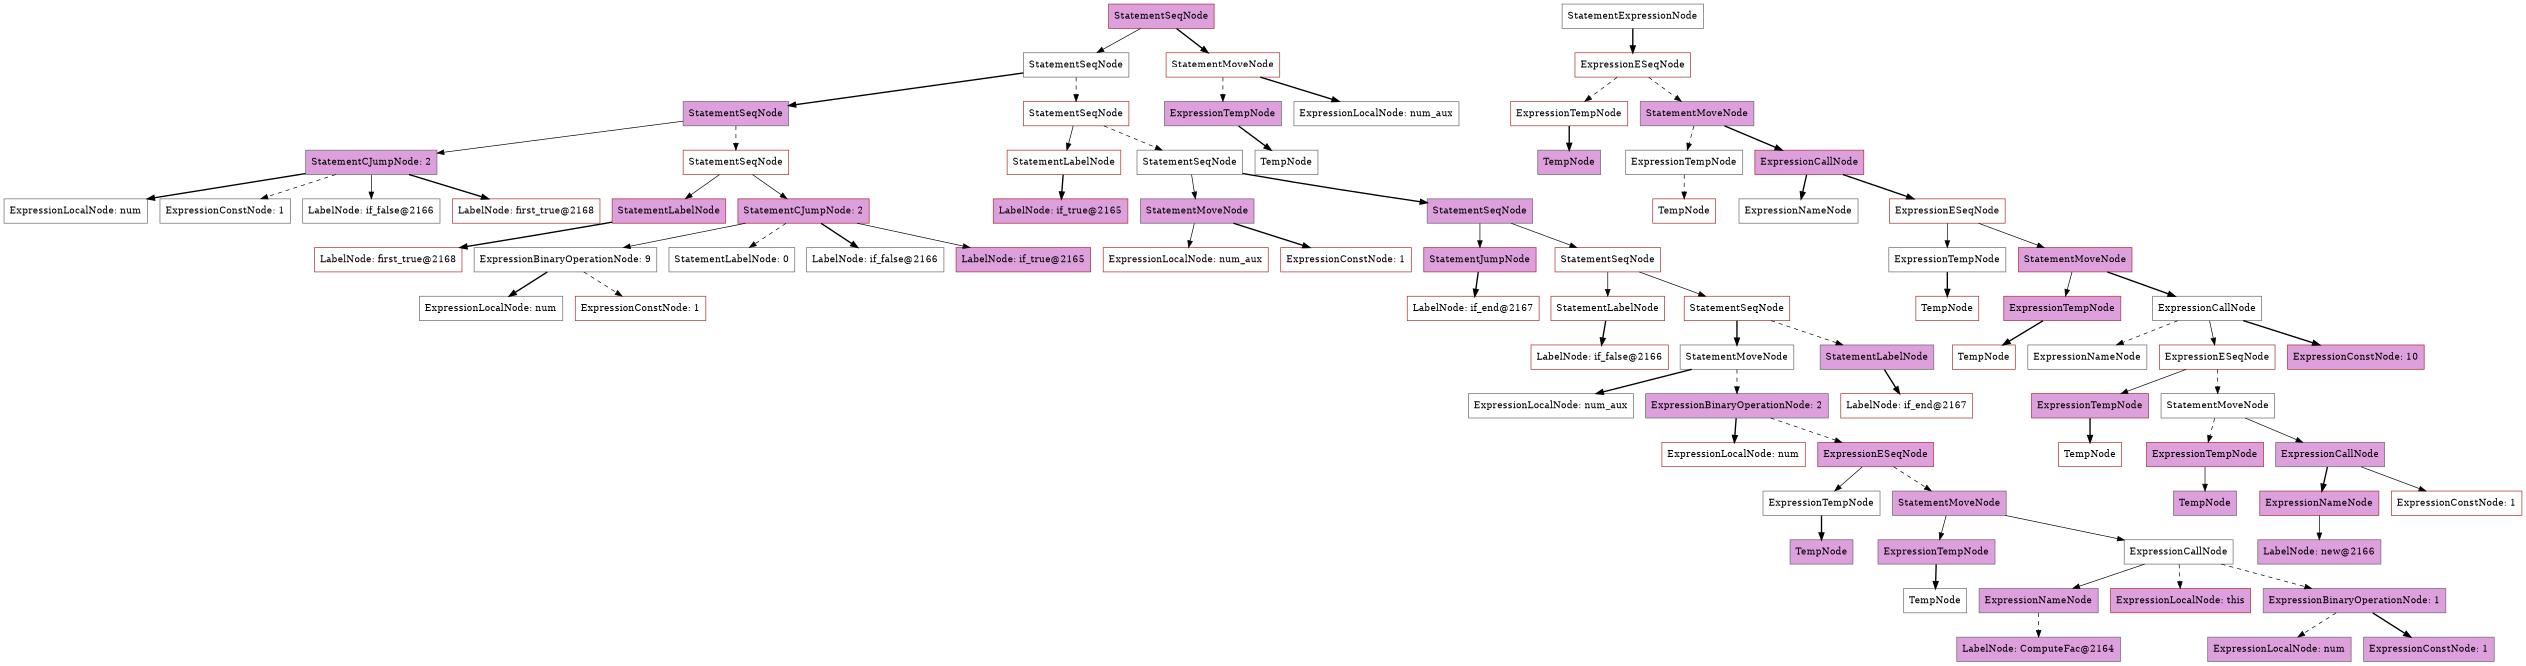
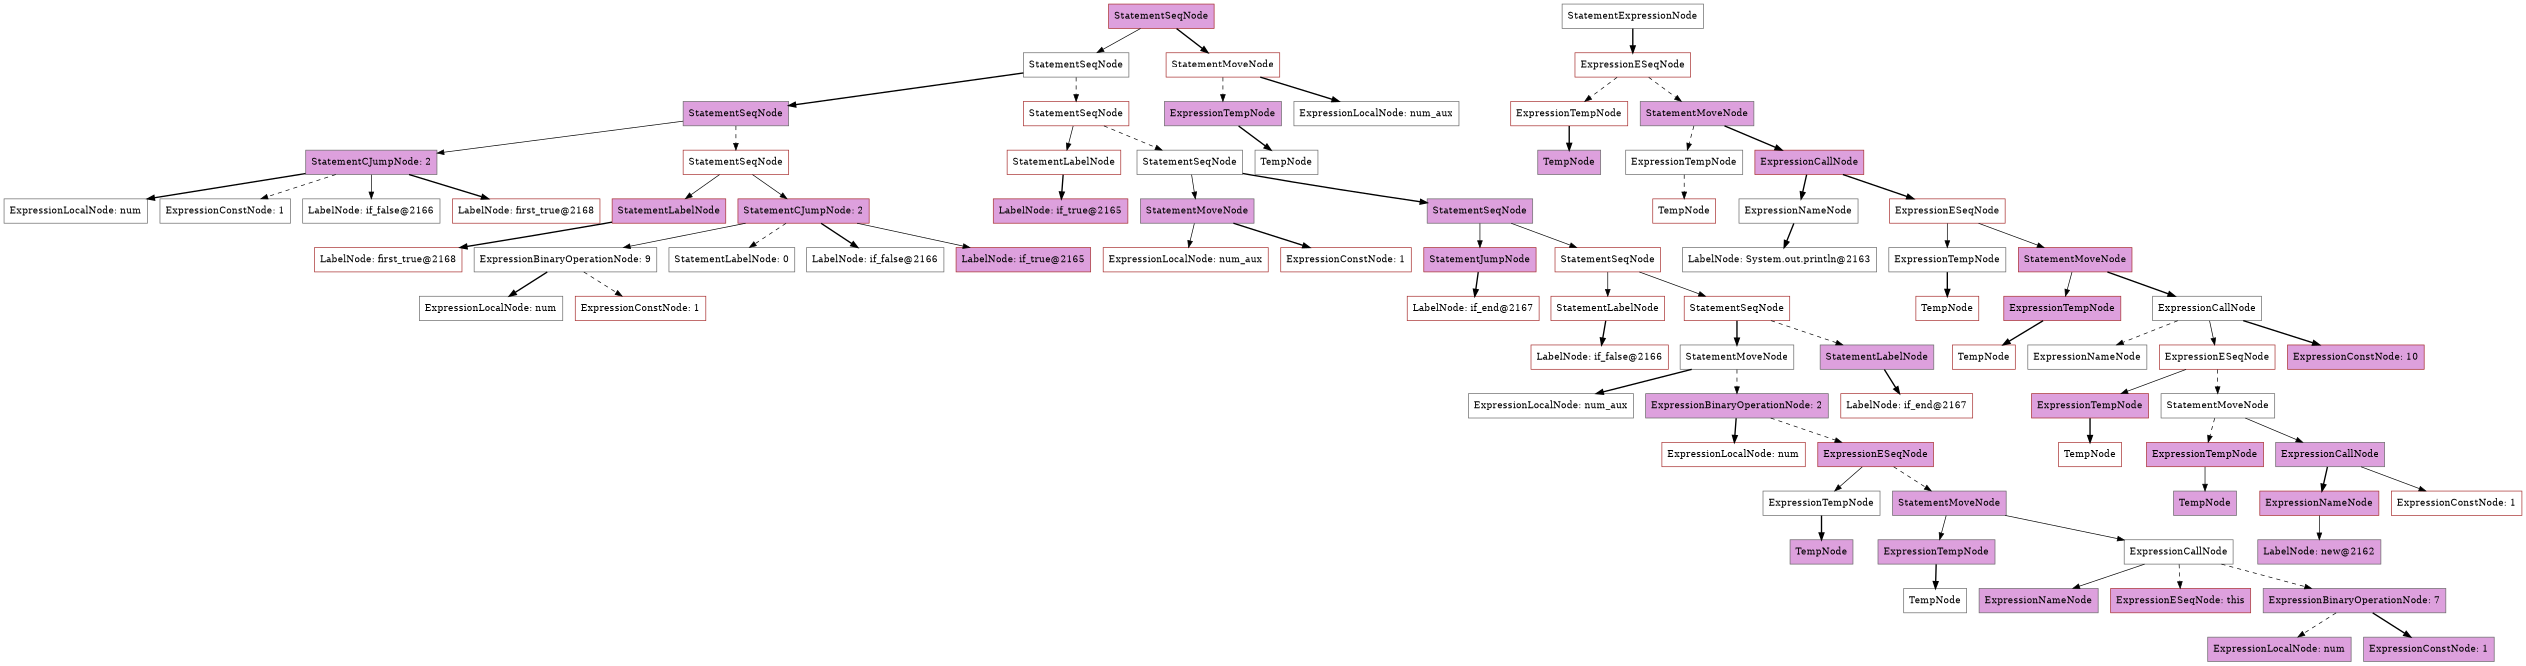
none -> (1780, 260)
(2319, 552) -> (2319, 552)
(2181, 601) -> (2181, 601)
(2355, 601) -> (2355, 601)
(2039, 649) -> none
